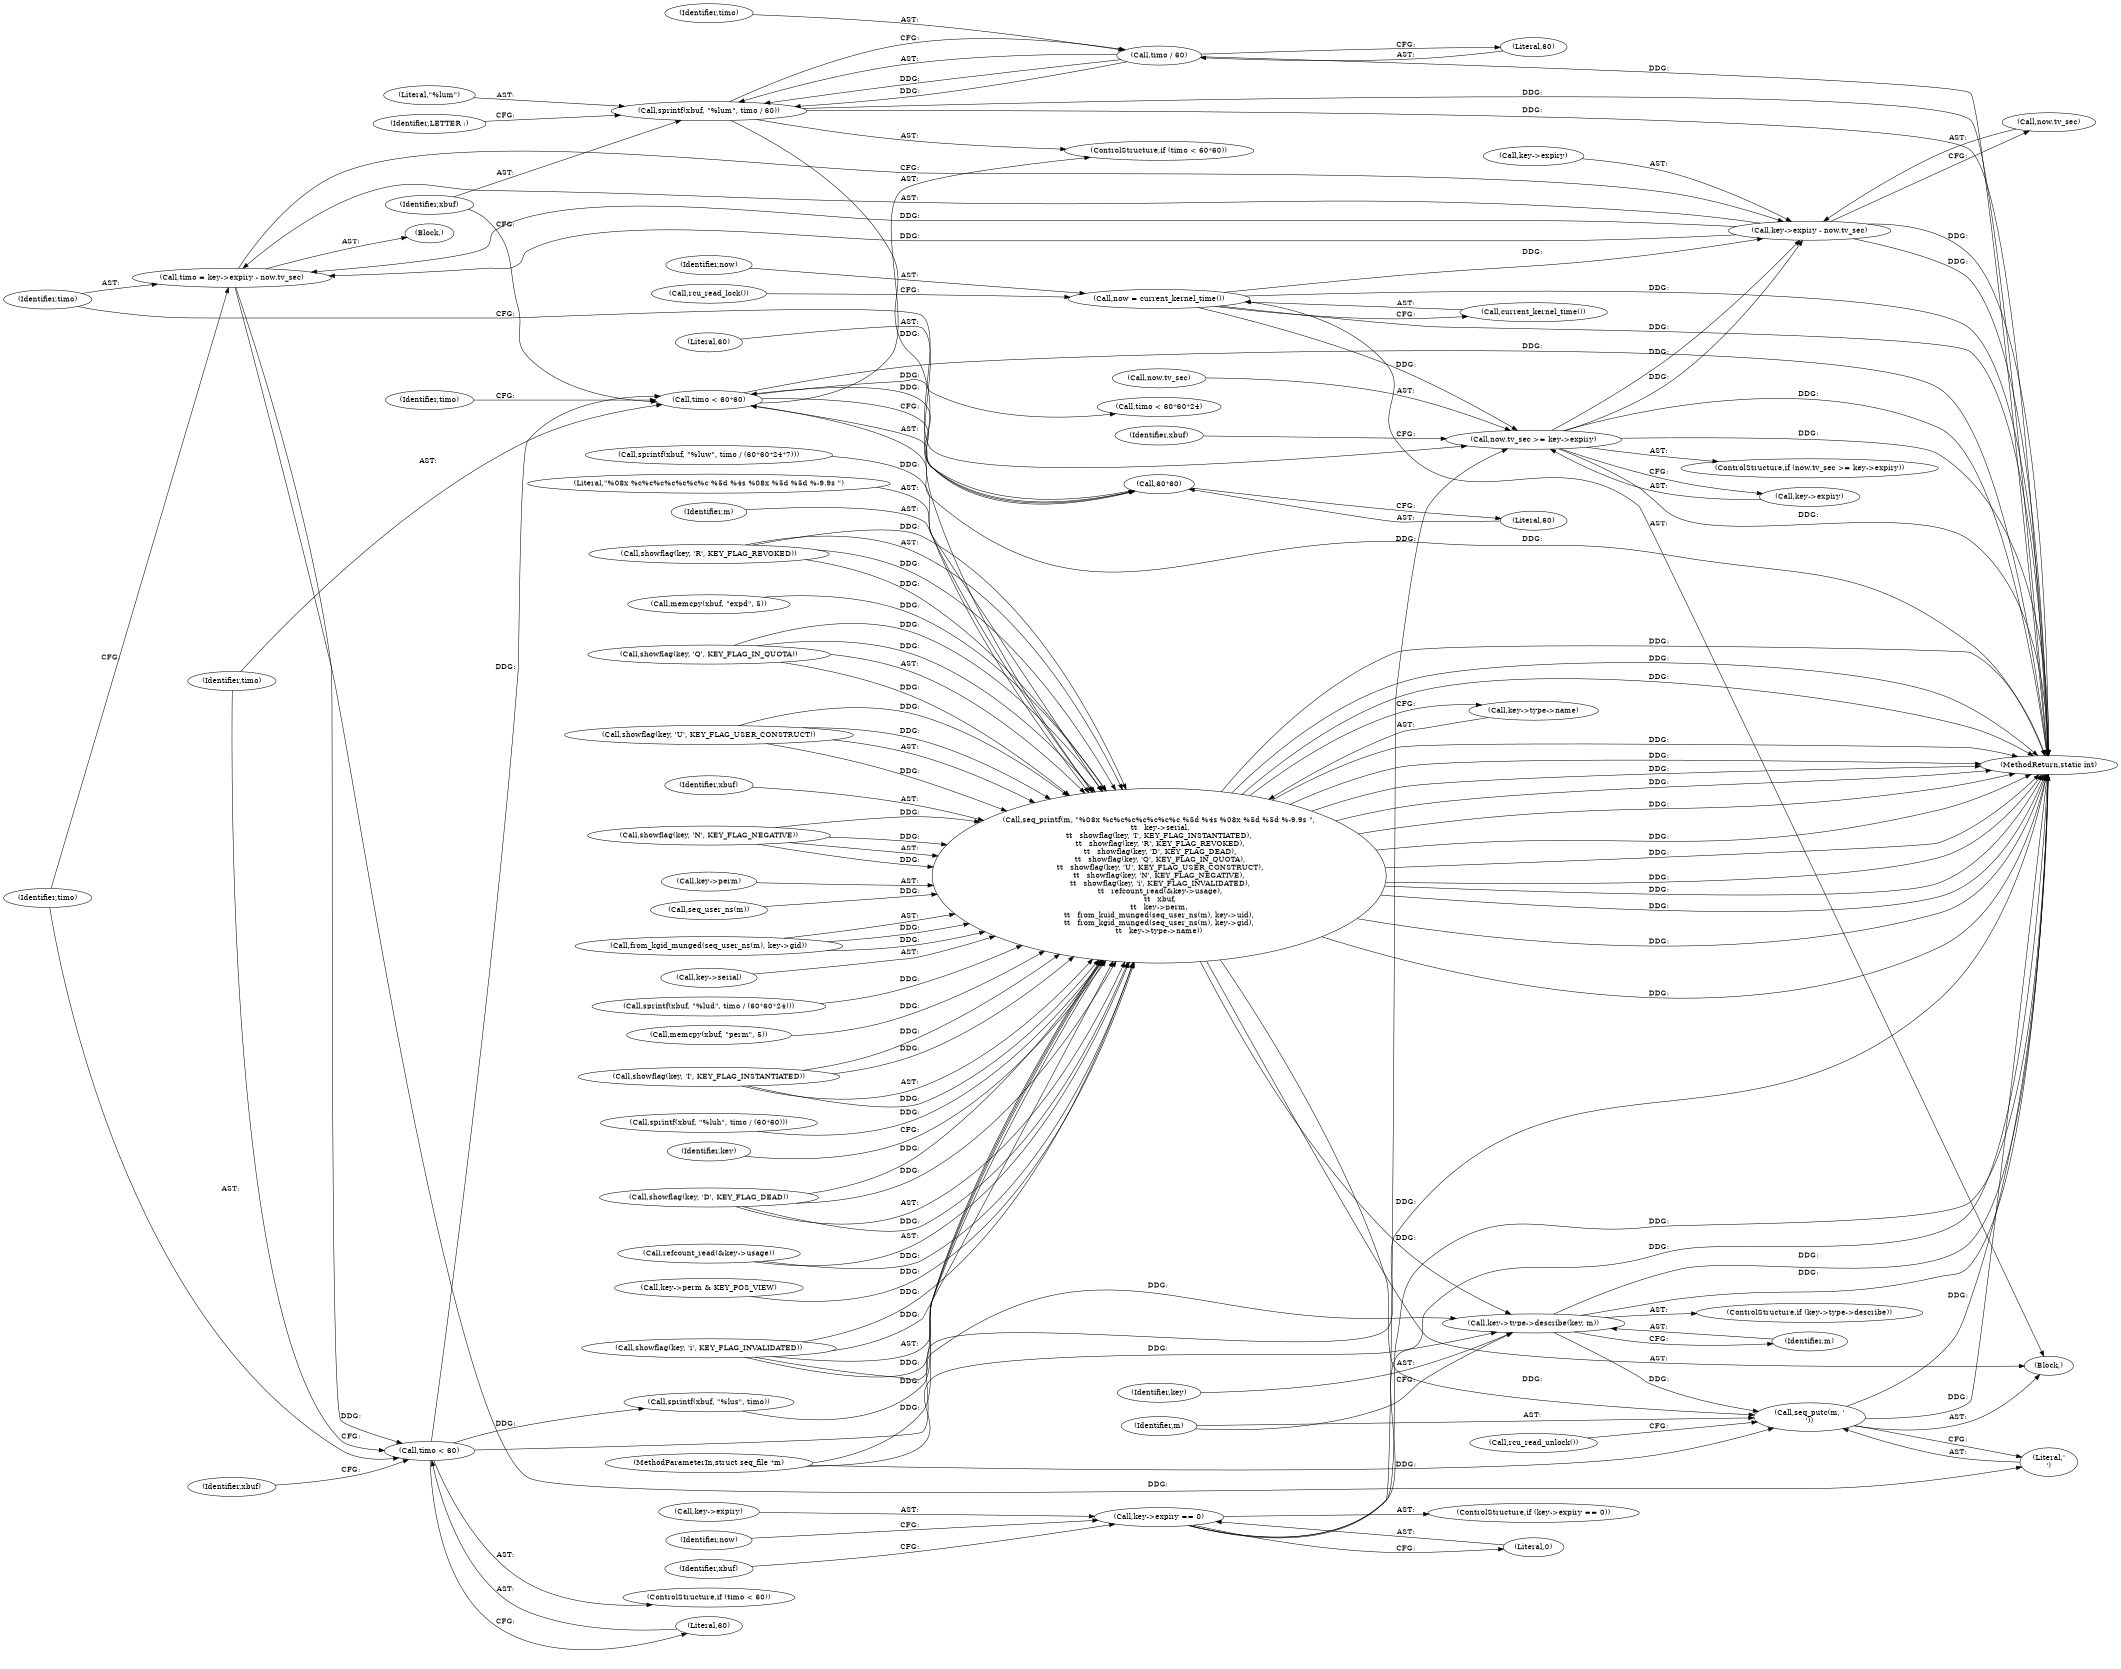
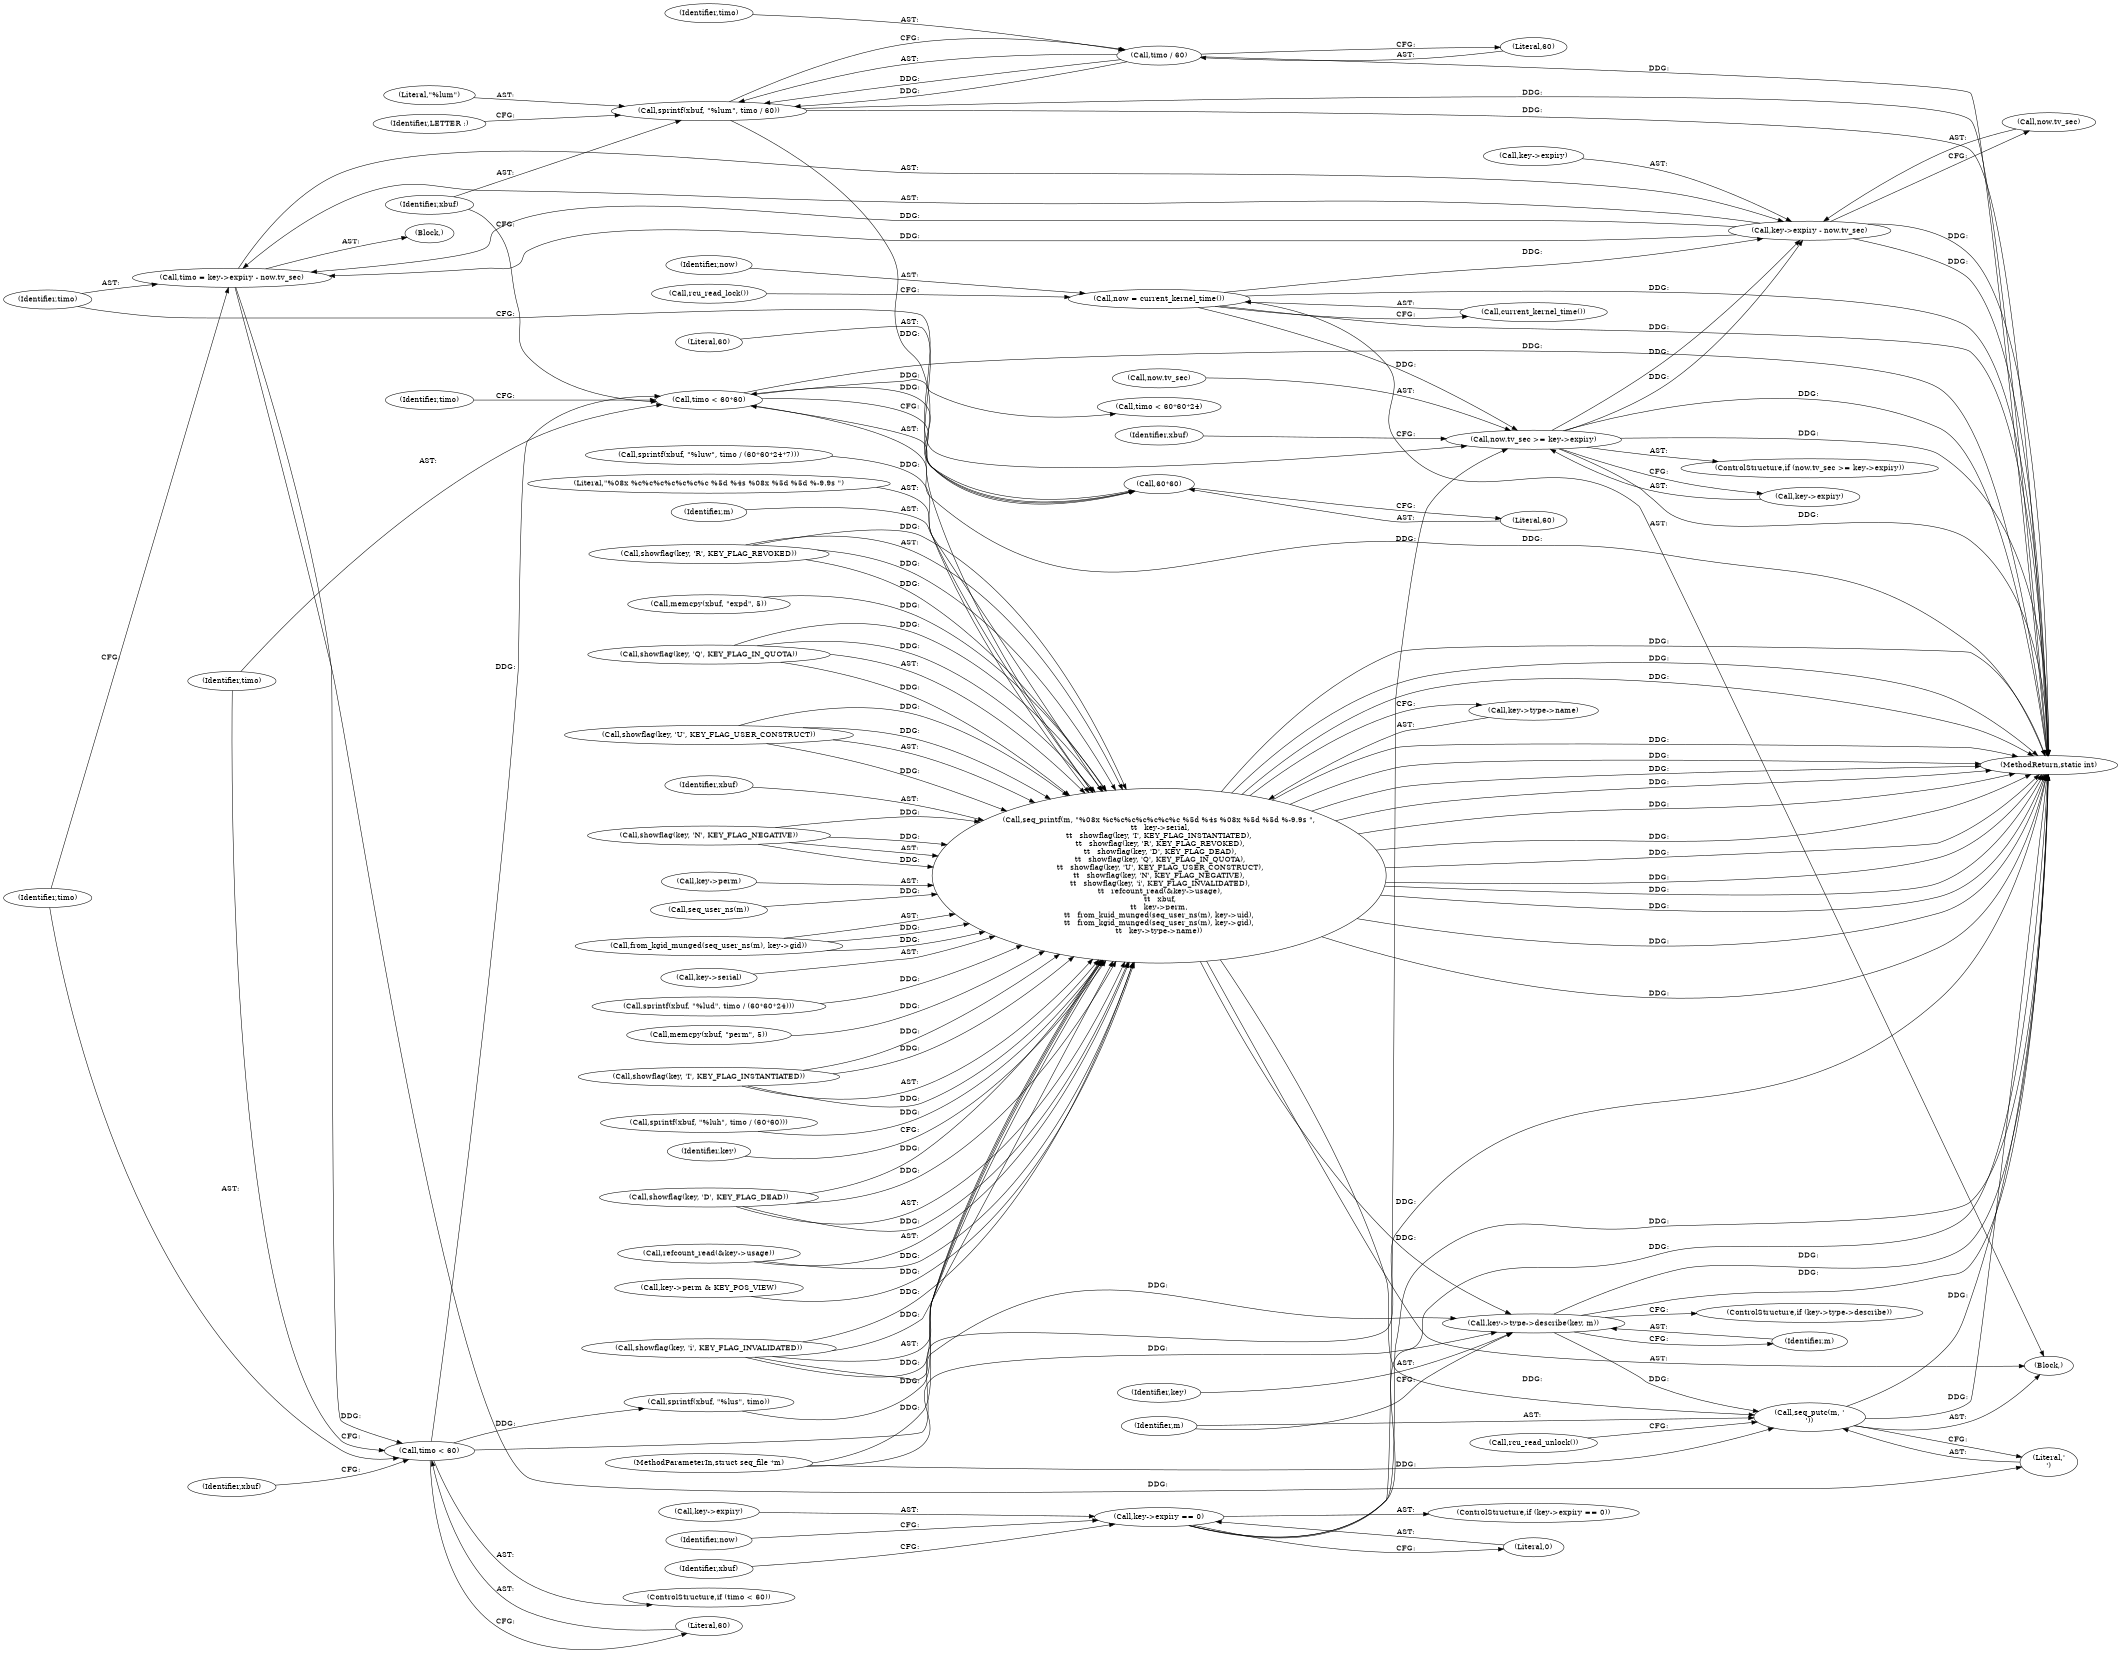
(1159, 151) -> none
(911, 168) -> (911, 168)
(1660, 1310) -> (1660, 1310)
